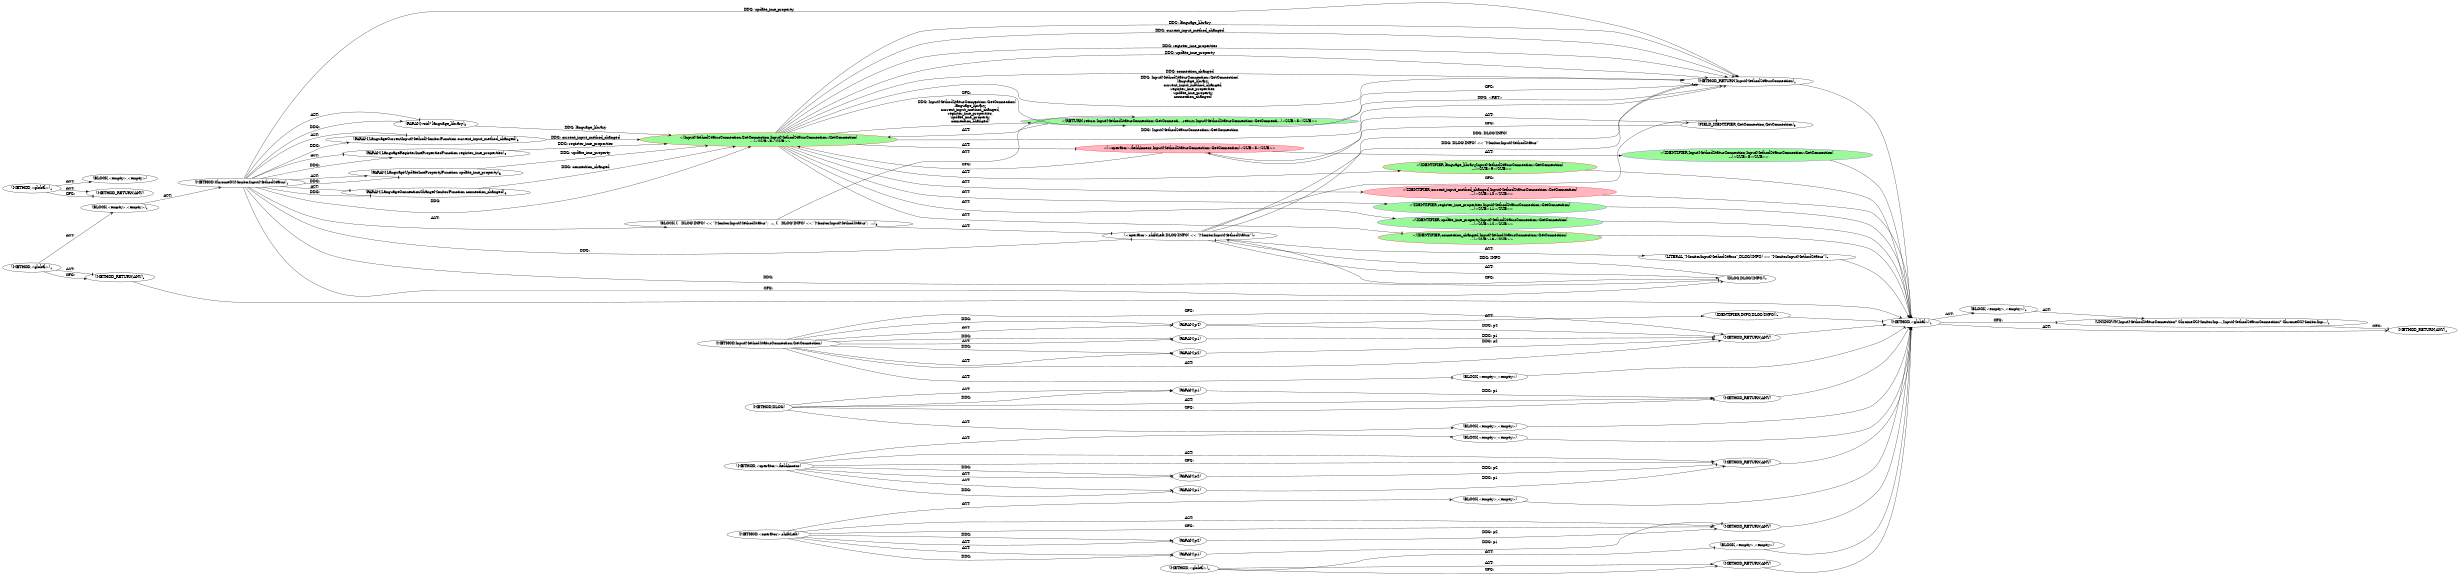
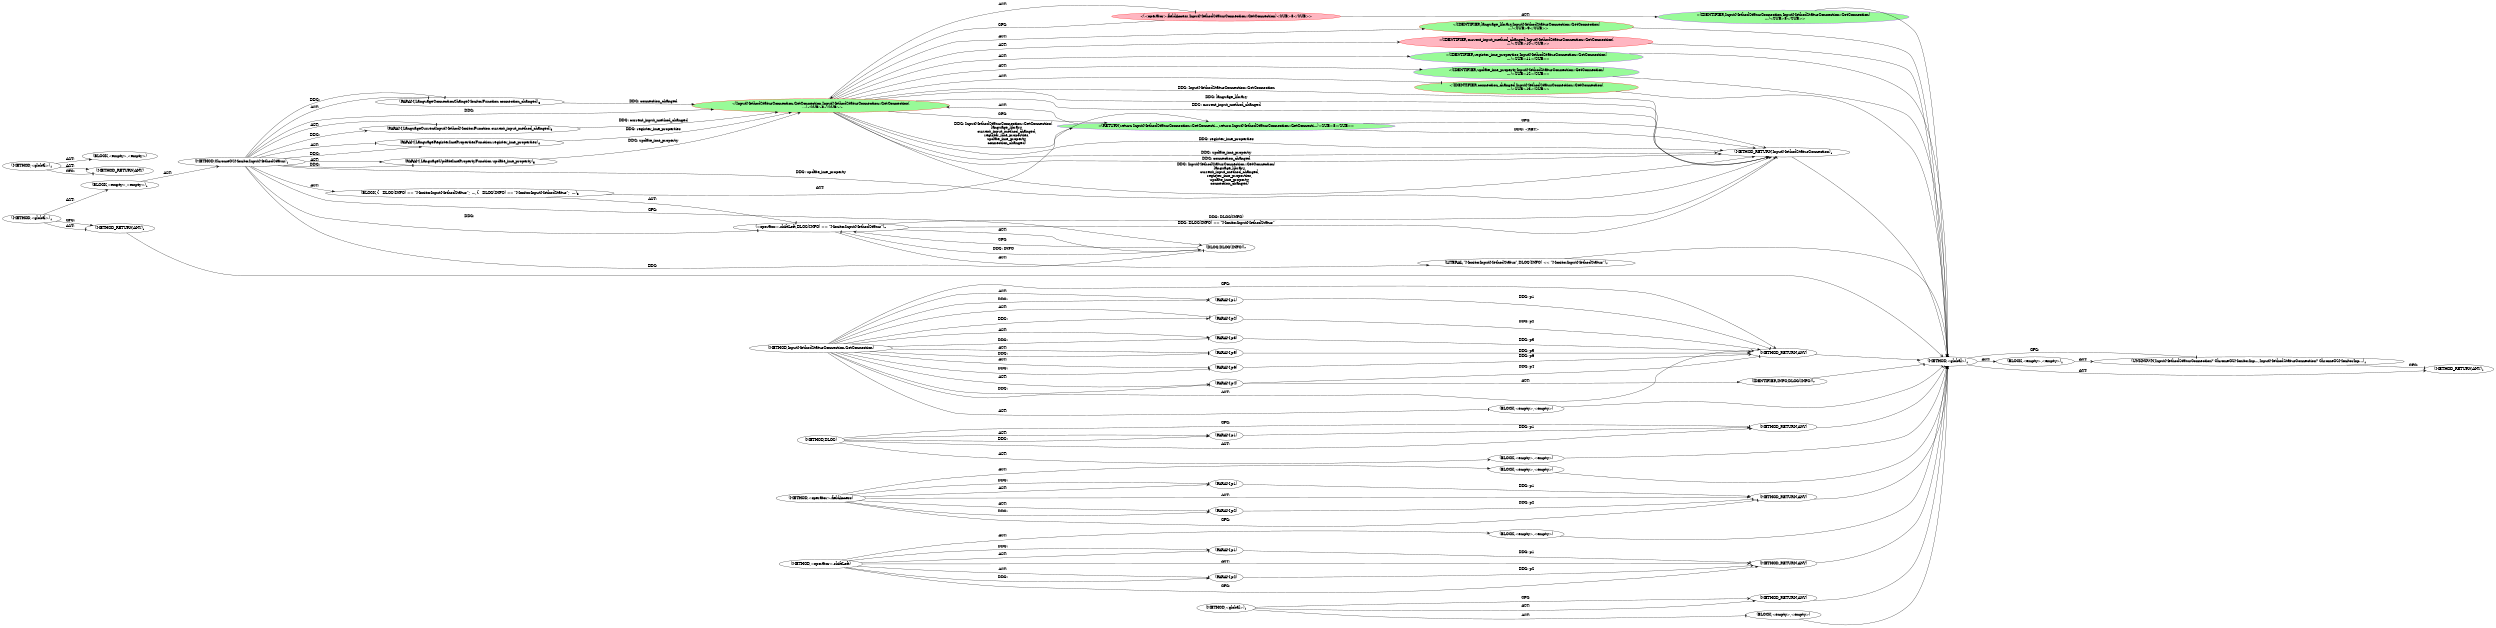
(436, 124) -> none
(1747, 125) -> none
none -> (1226, 338)
none -> (1226, 353)
none -> (1226, 368)
